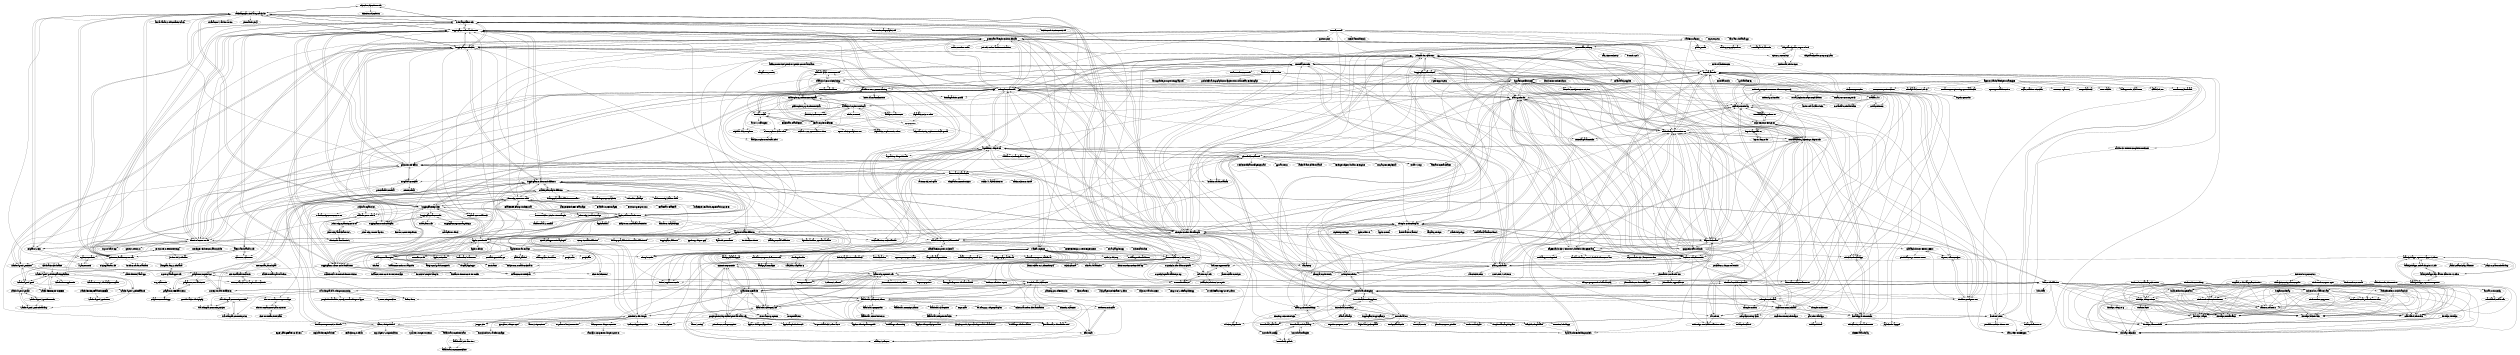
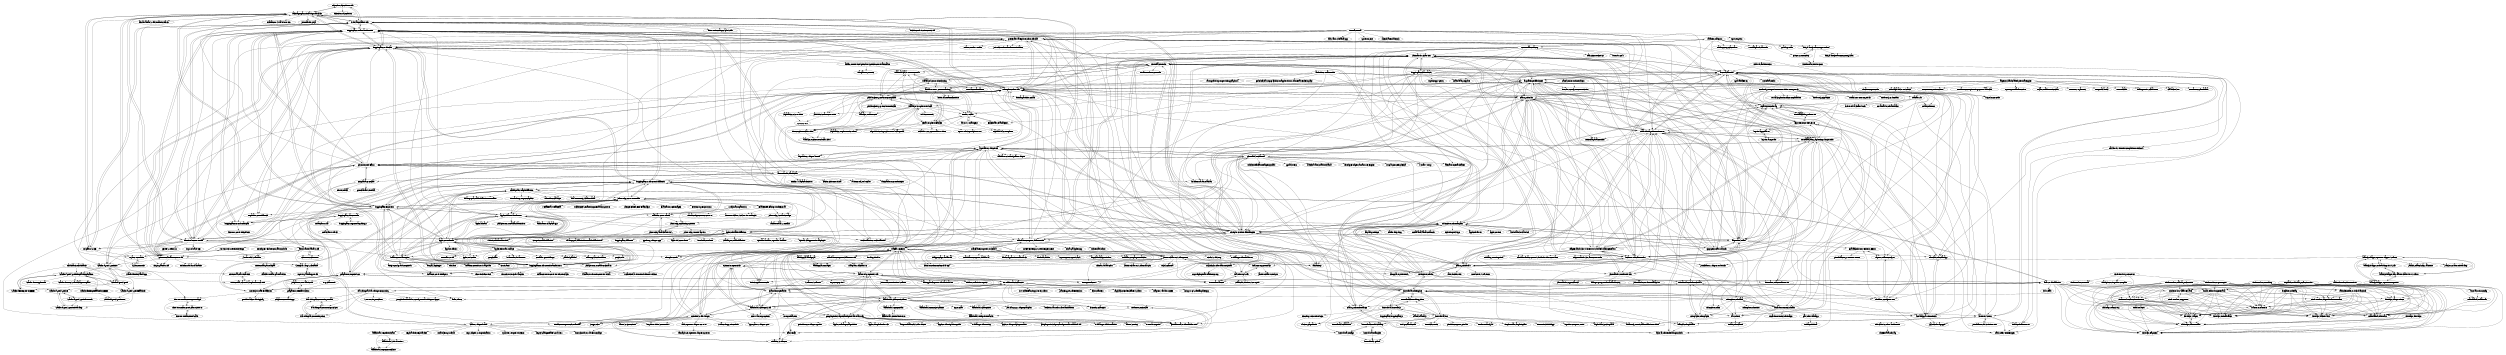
none -> (1822, 98)
